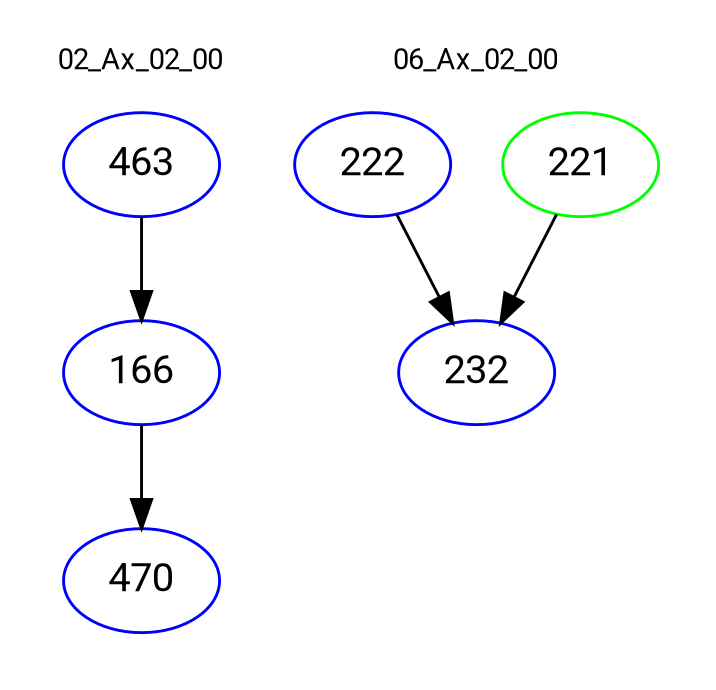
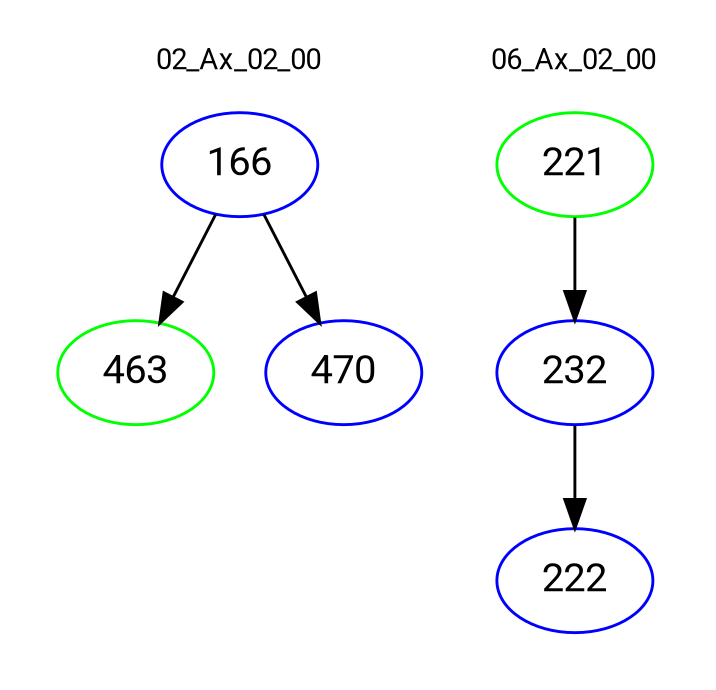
(142, 165) -> (136, 373)
(142, 254) -> (194, 256)
(418, 256) -> (575, 462)
